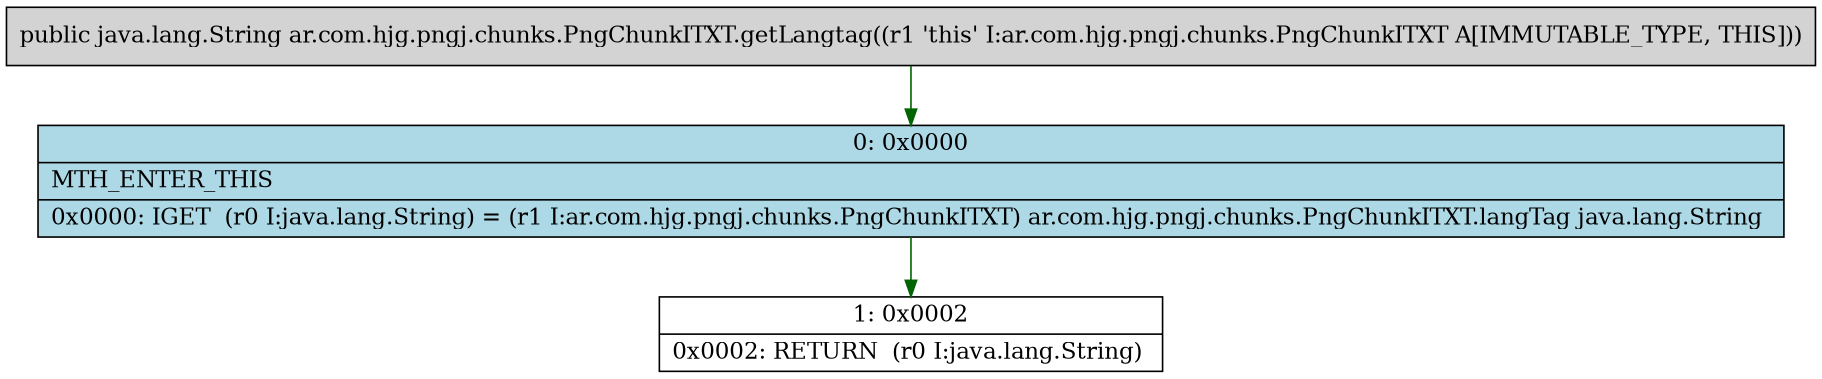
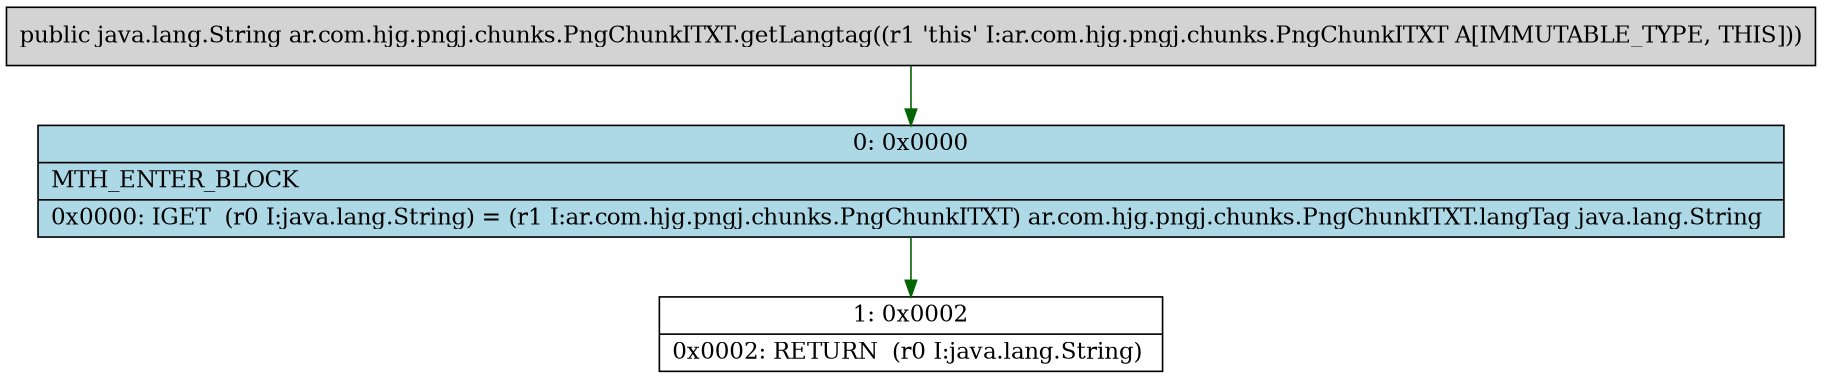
(163, 180) -> (176, 180)
